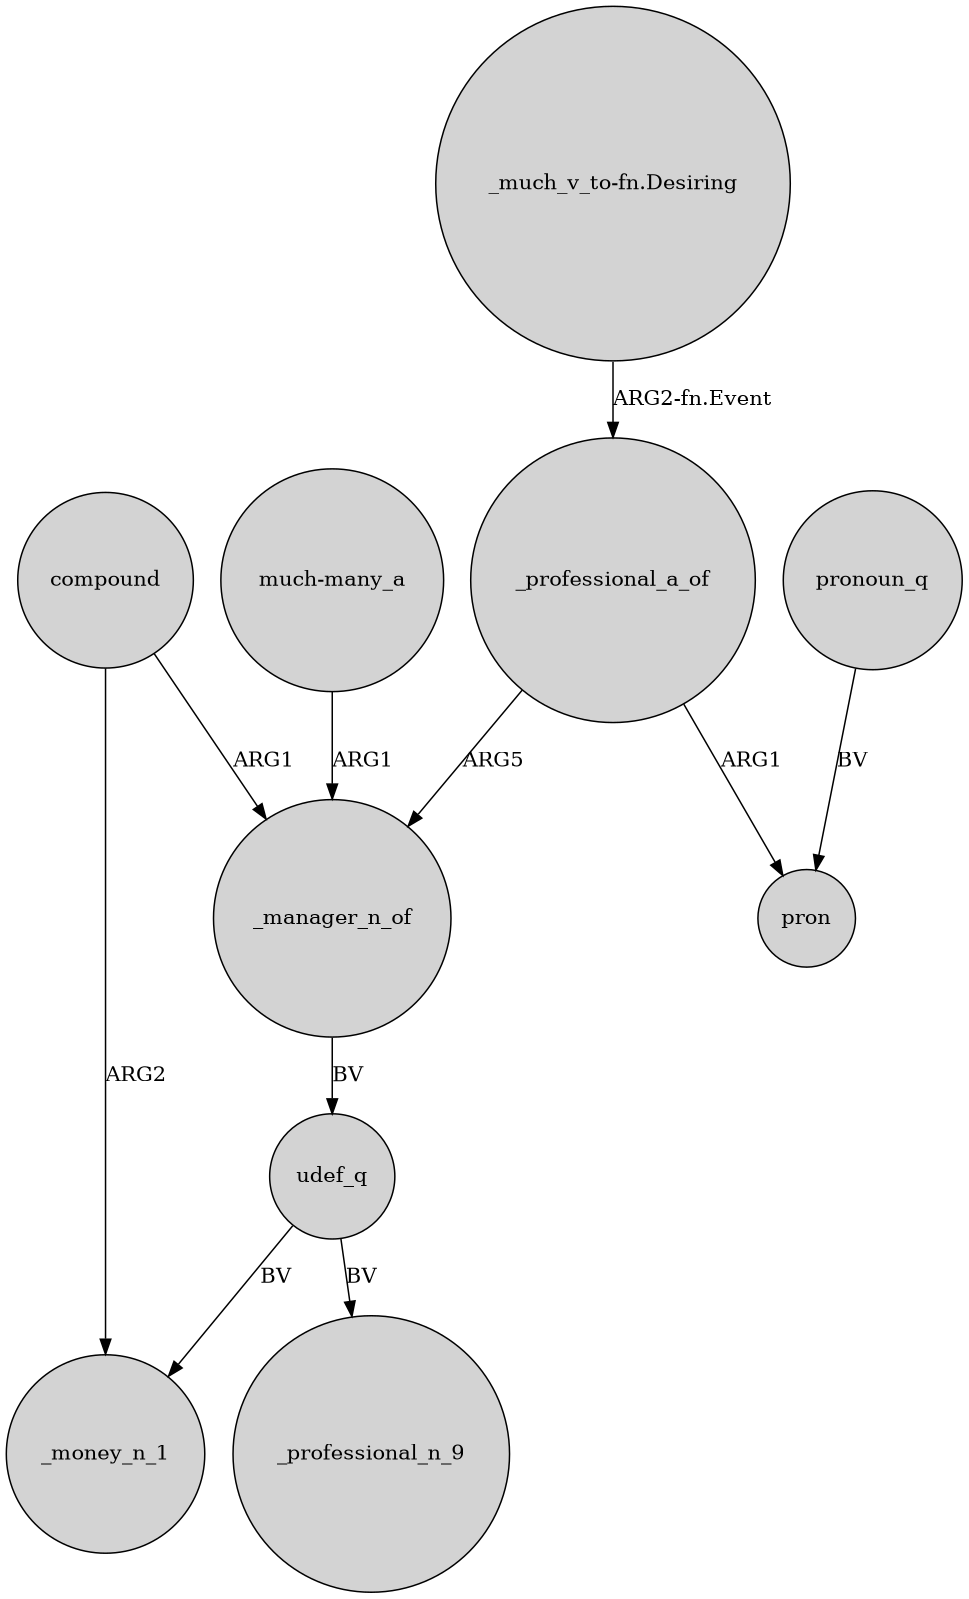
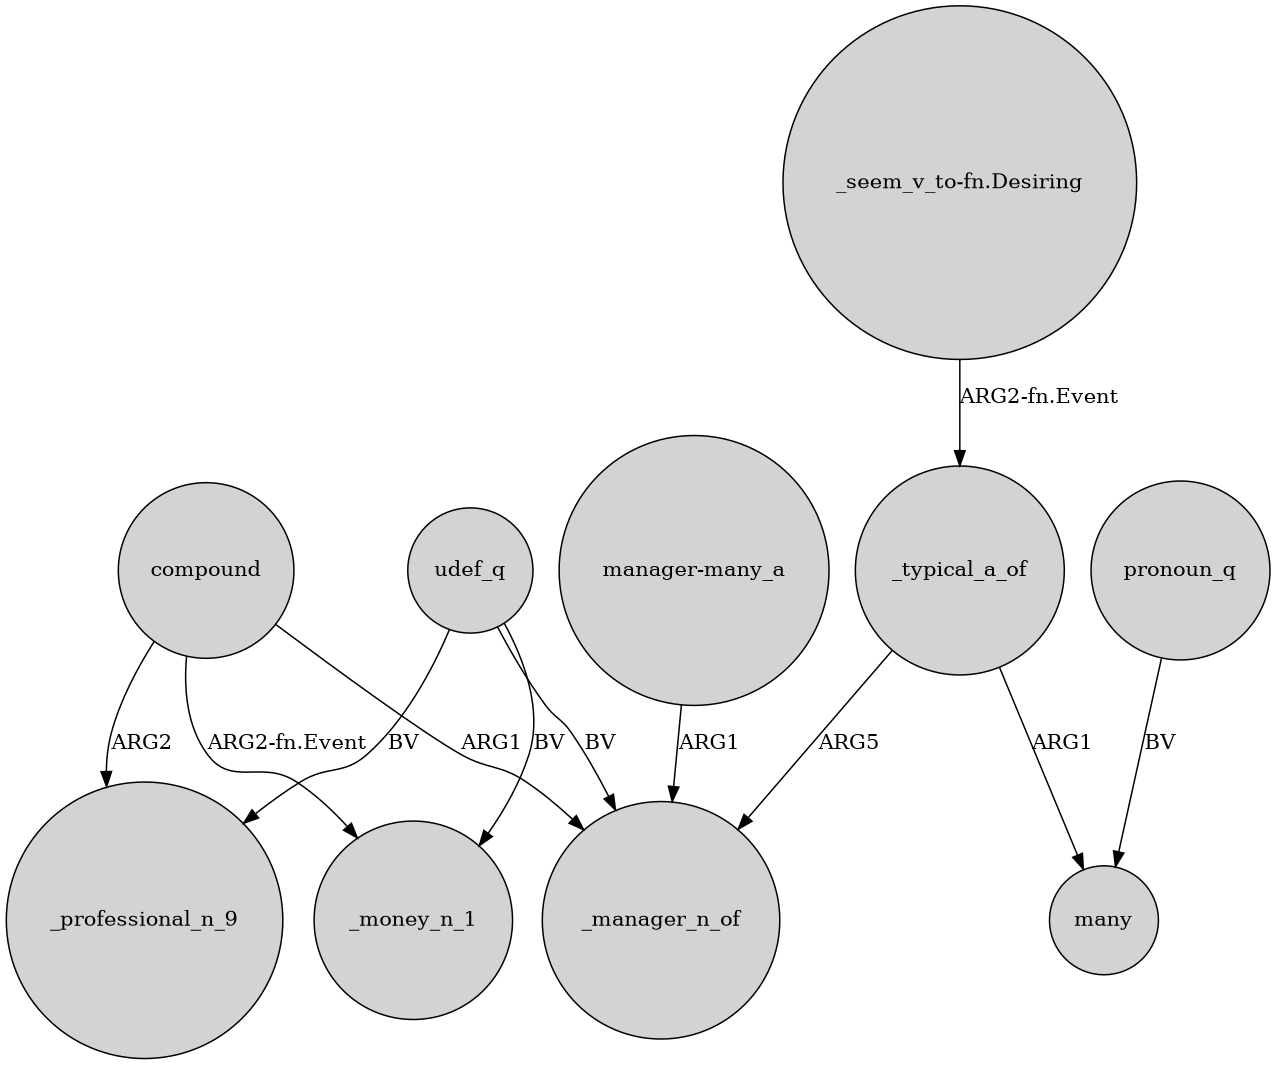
(613, 184) -> (960, 183)
(332, 580) -> (694, 570)
(613, 580) -> (960, 570)
none -> (121, 704)
(807, 918) -> (1104, 920)
(332, 1068) -> (552, 713)
(136, 1076) -> (287, 743)
